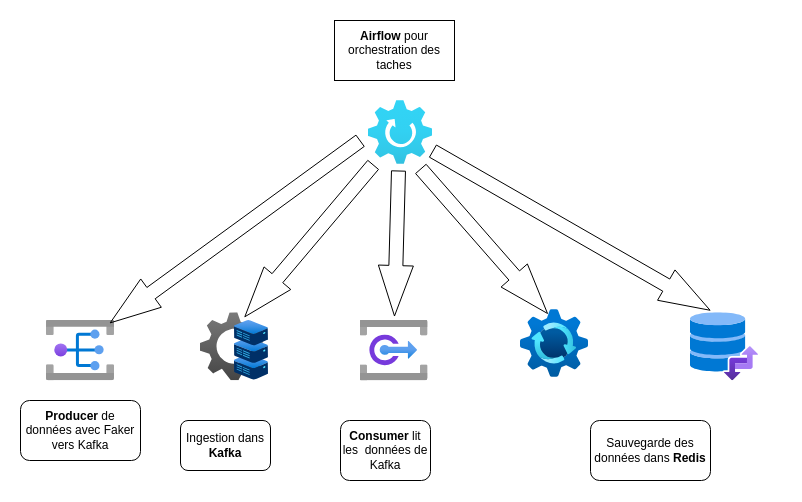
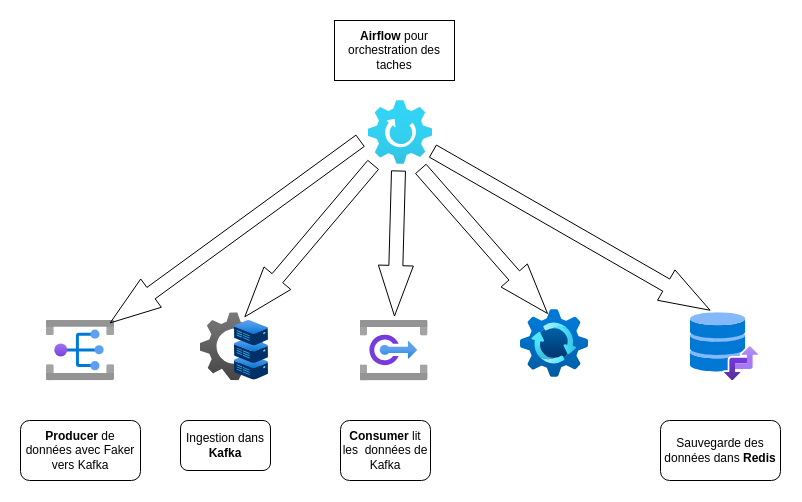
(81, 431) -> (81, 451)
(651, 451) -> (721, 451)
